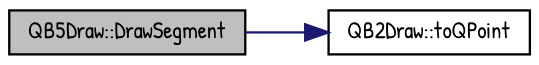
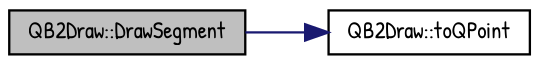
(127, 32) -> (127, 32)
